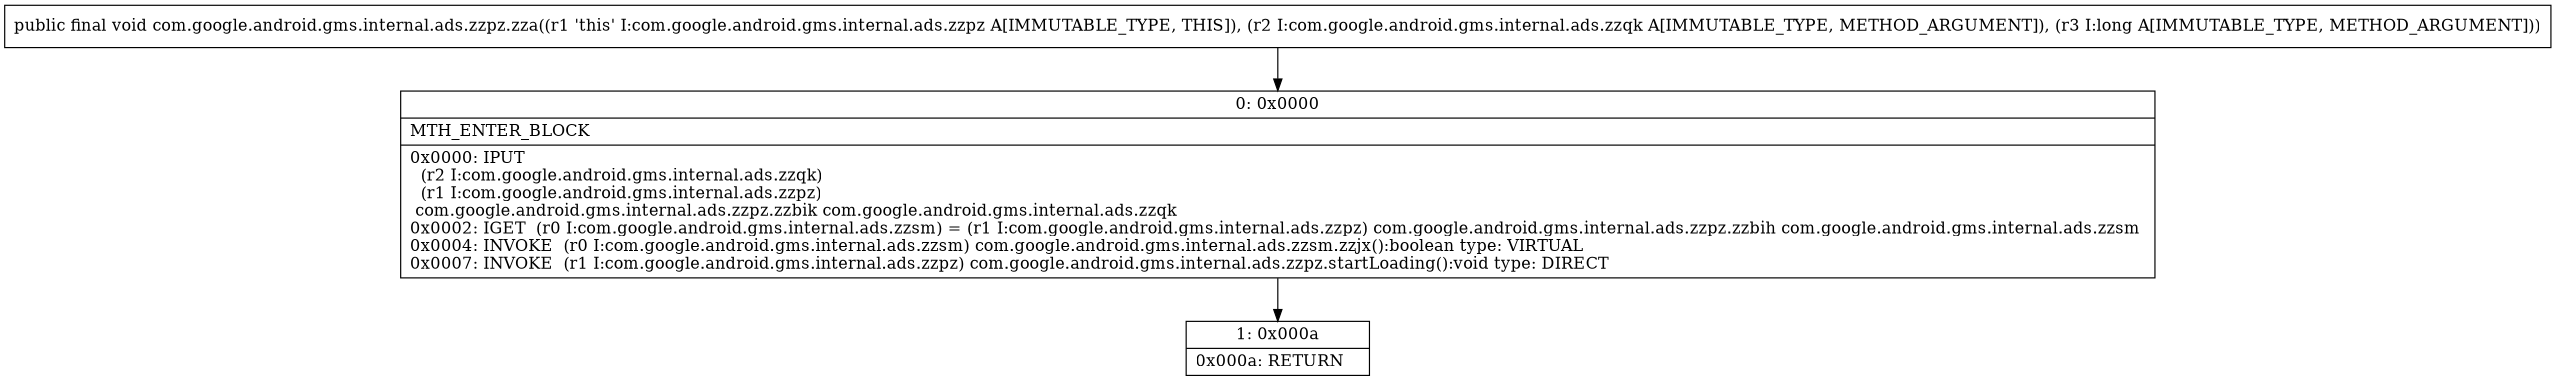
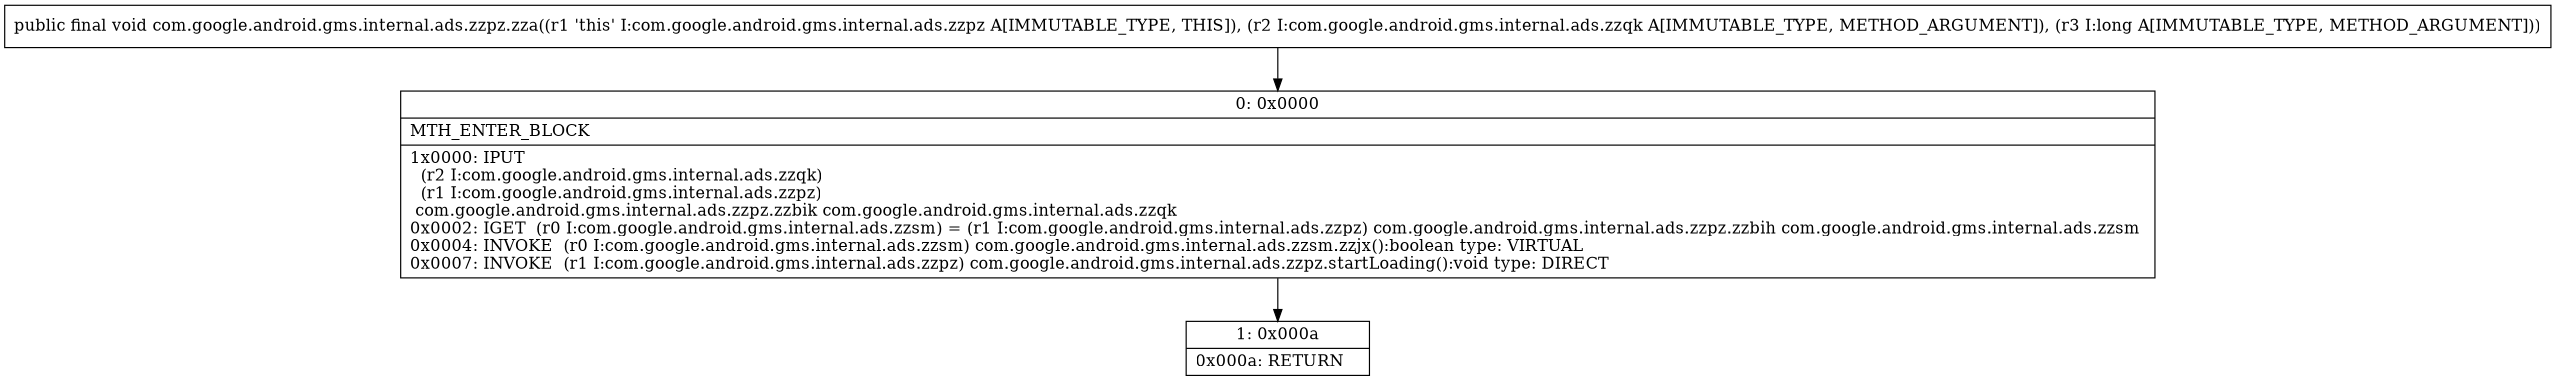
(473, 158) -> (473, 158)
